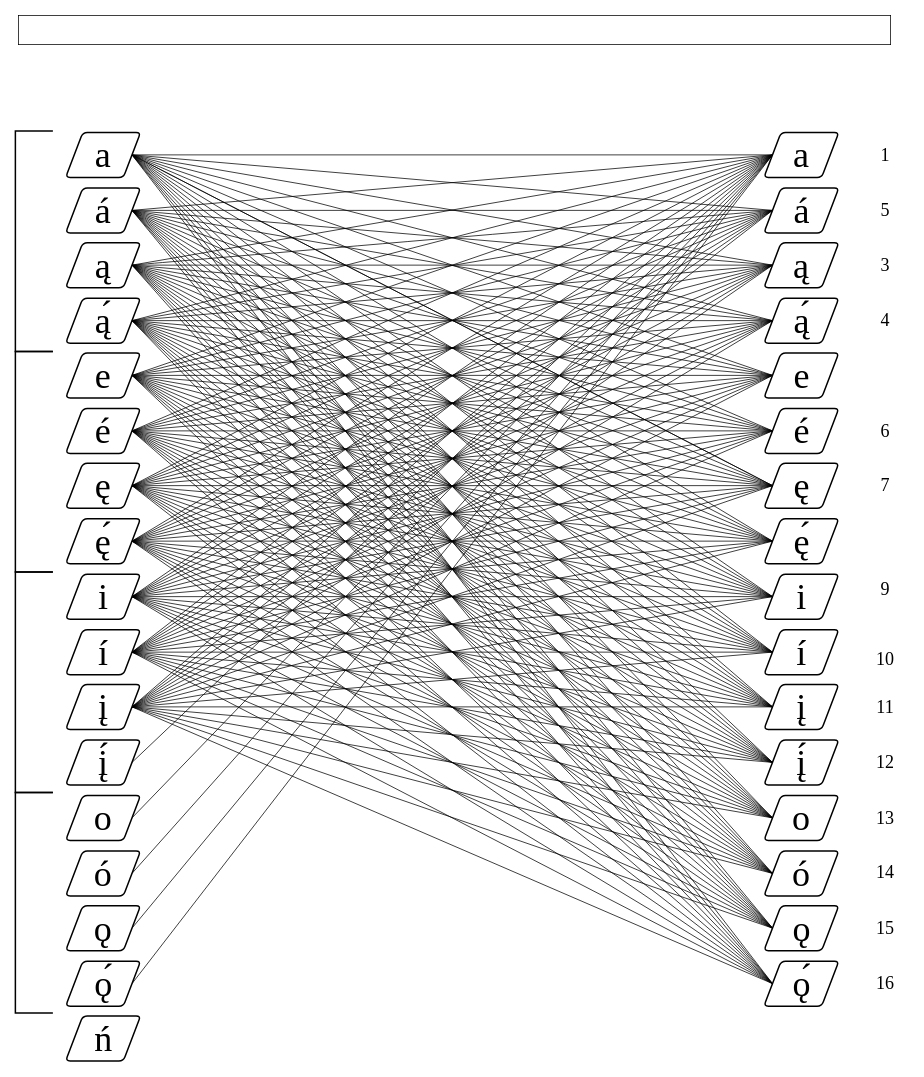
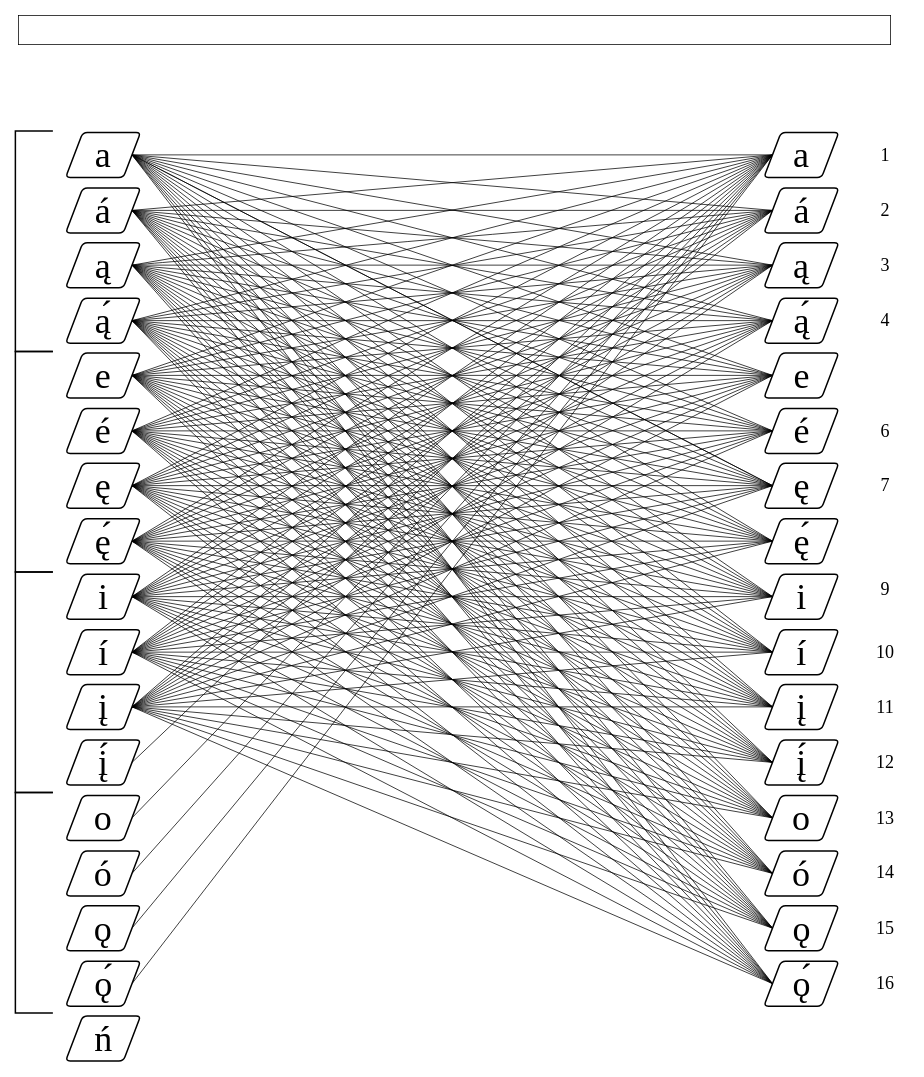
(885, 210) -> (885, 210)
(885, 660) -> (885, 652)
